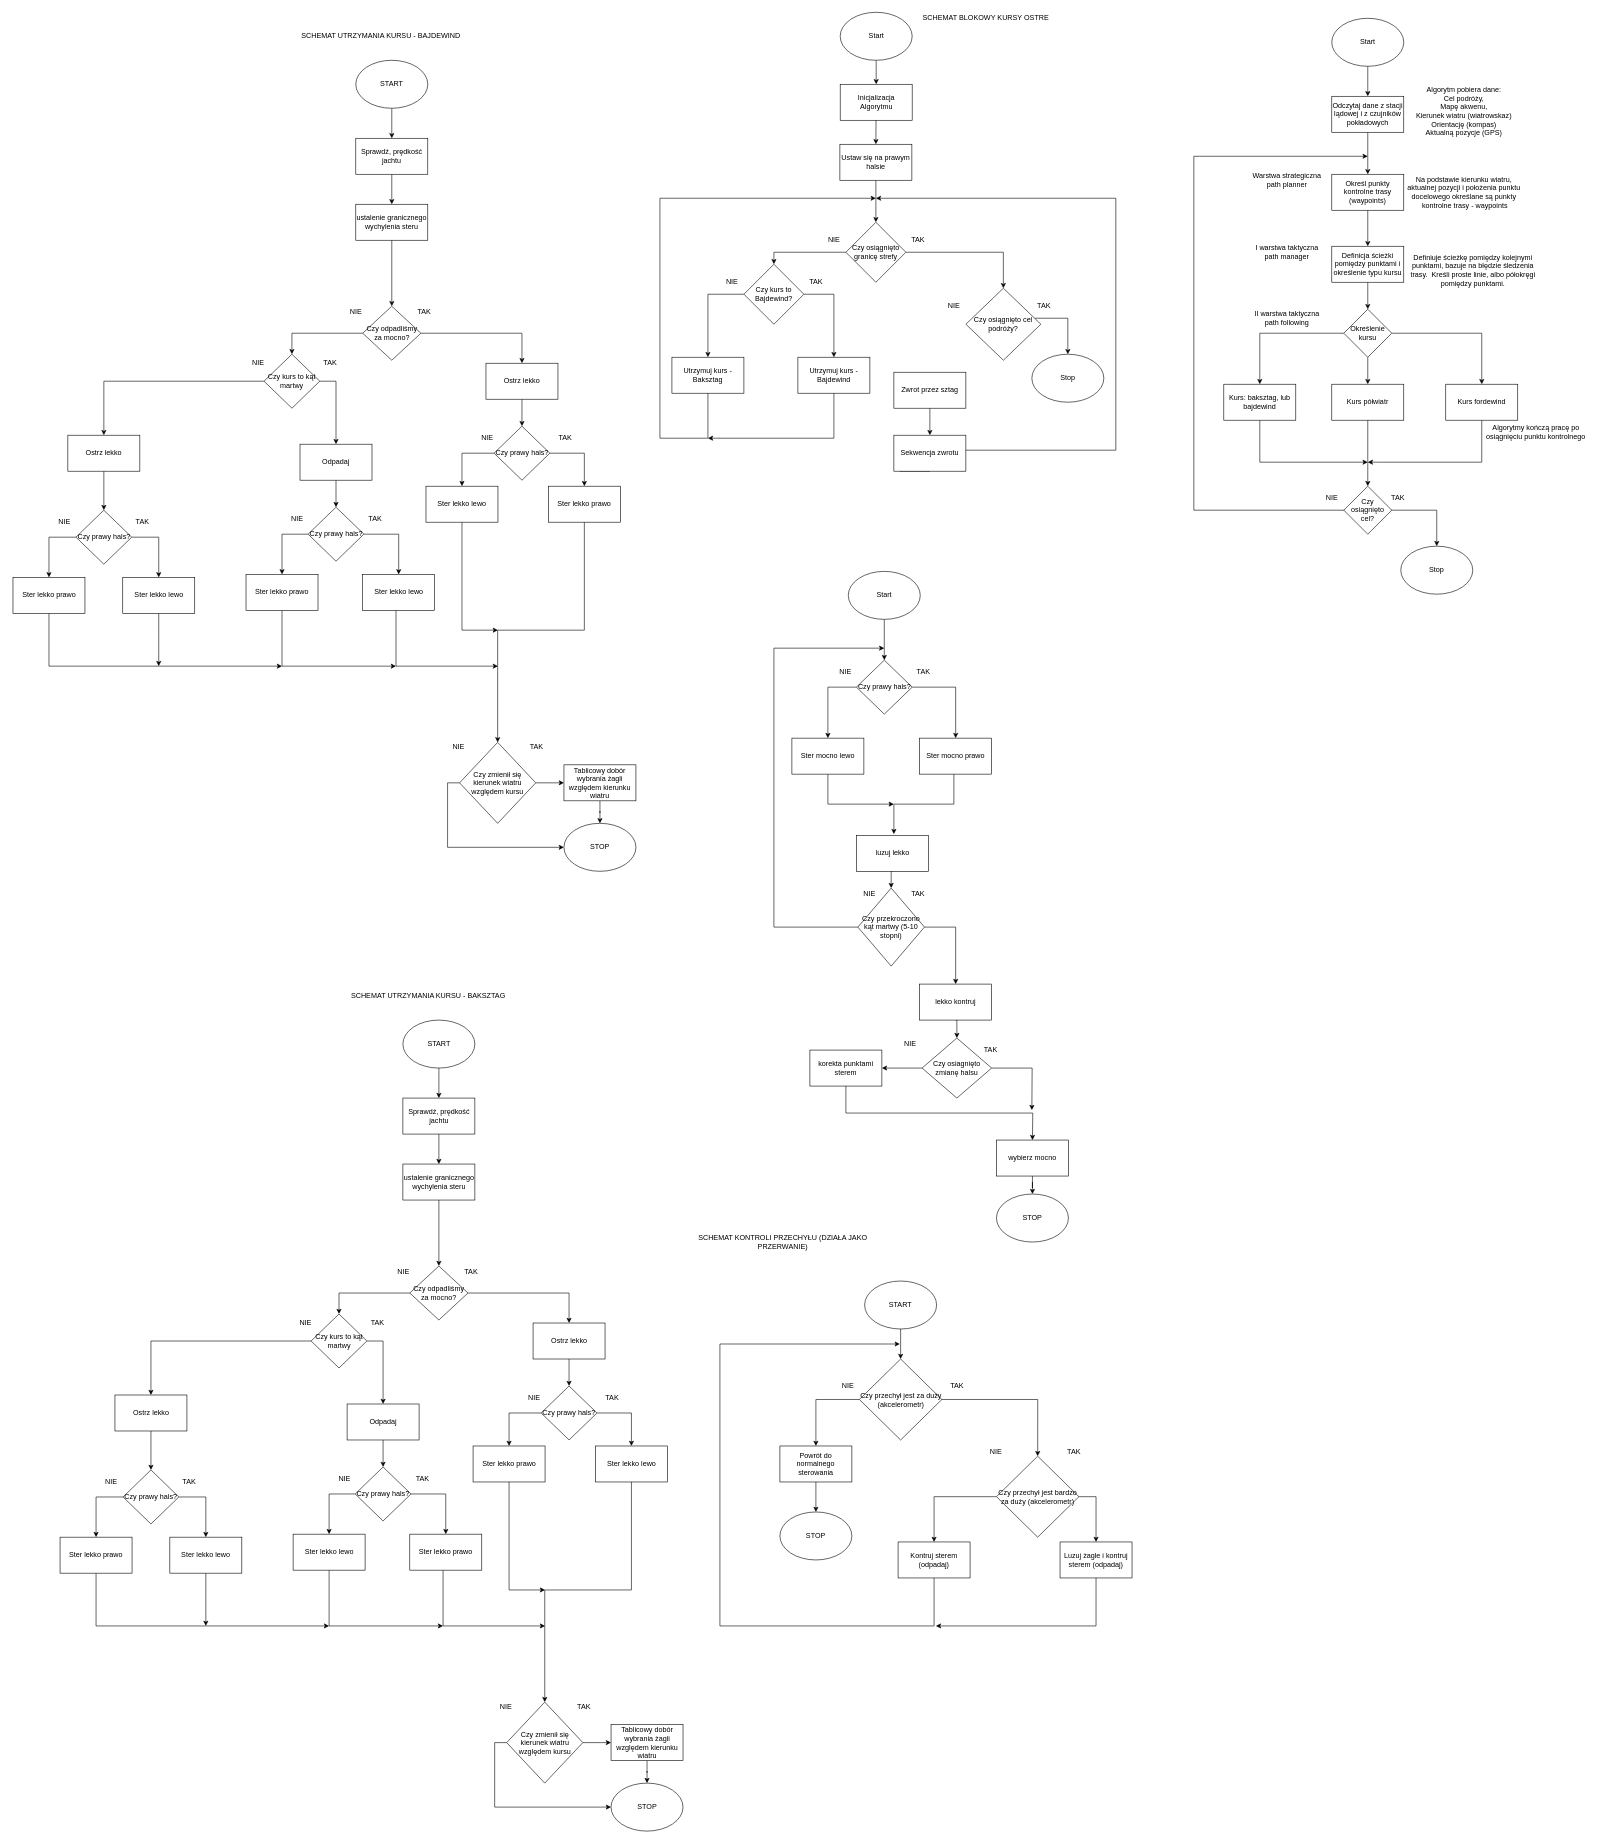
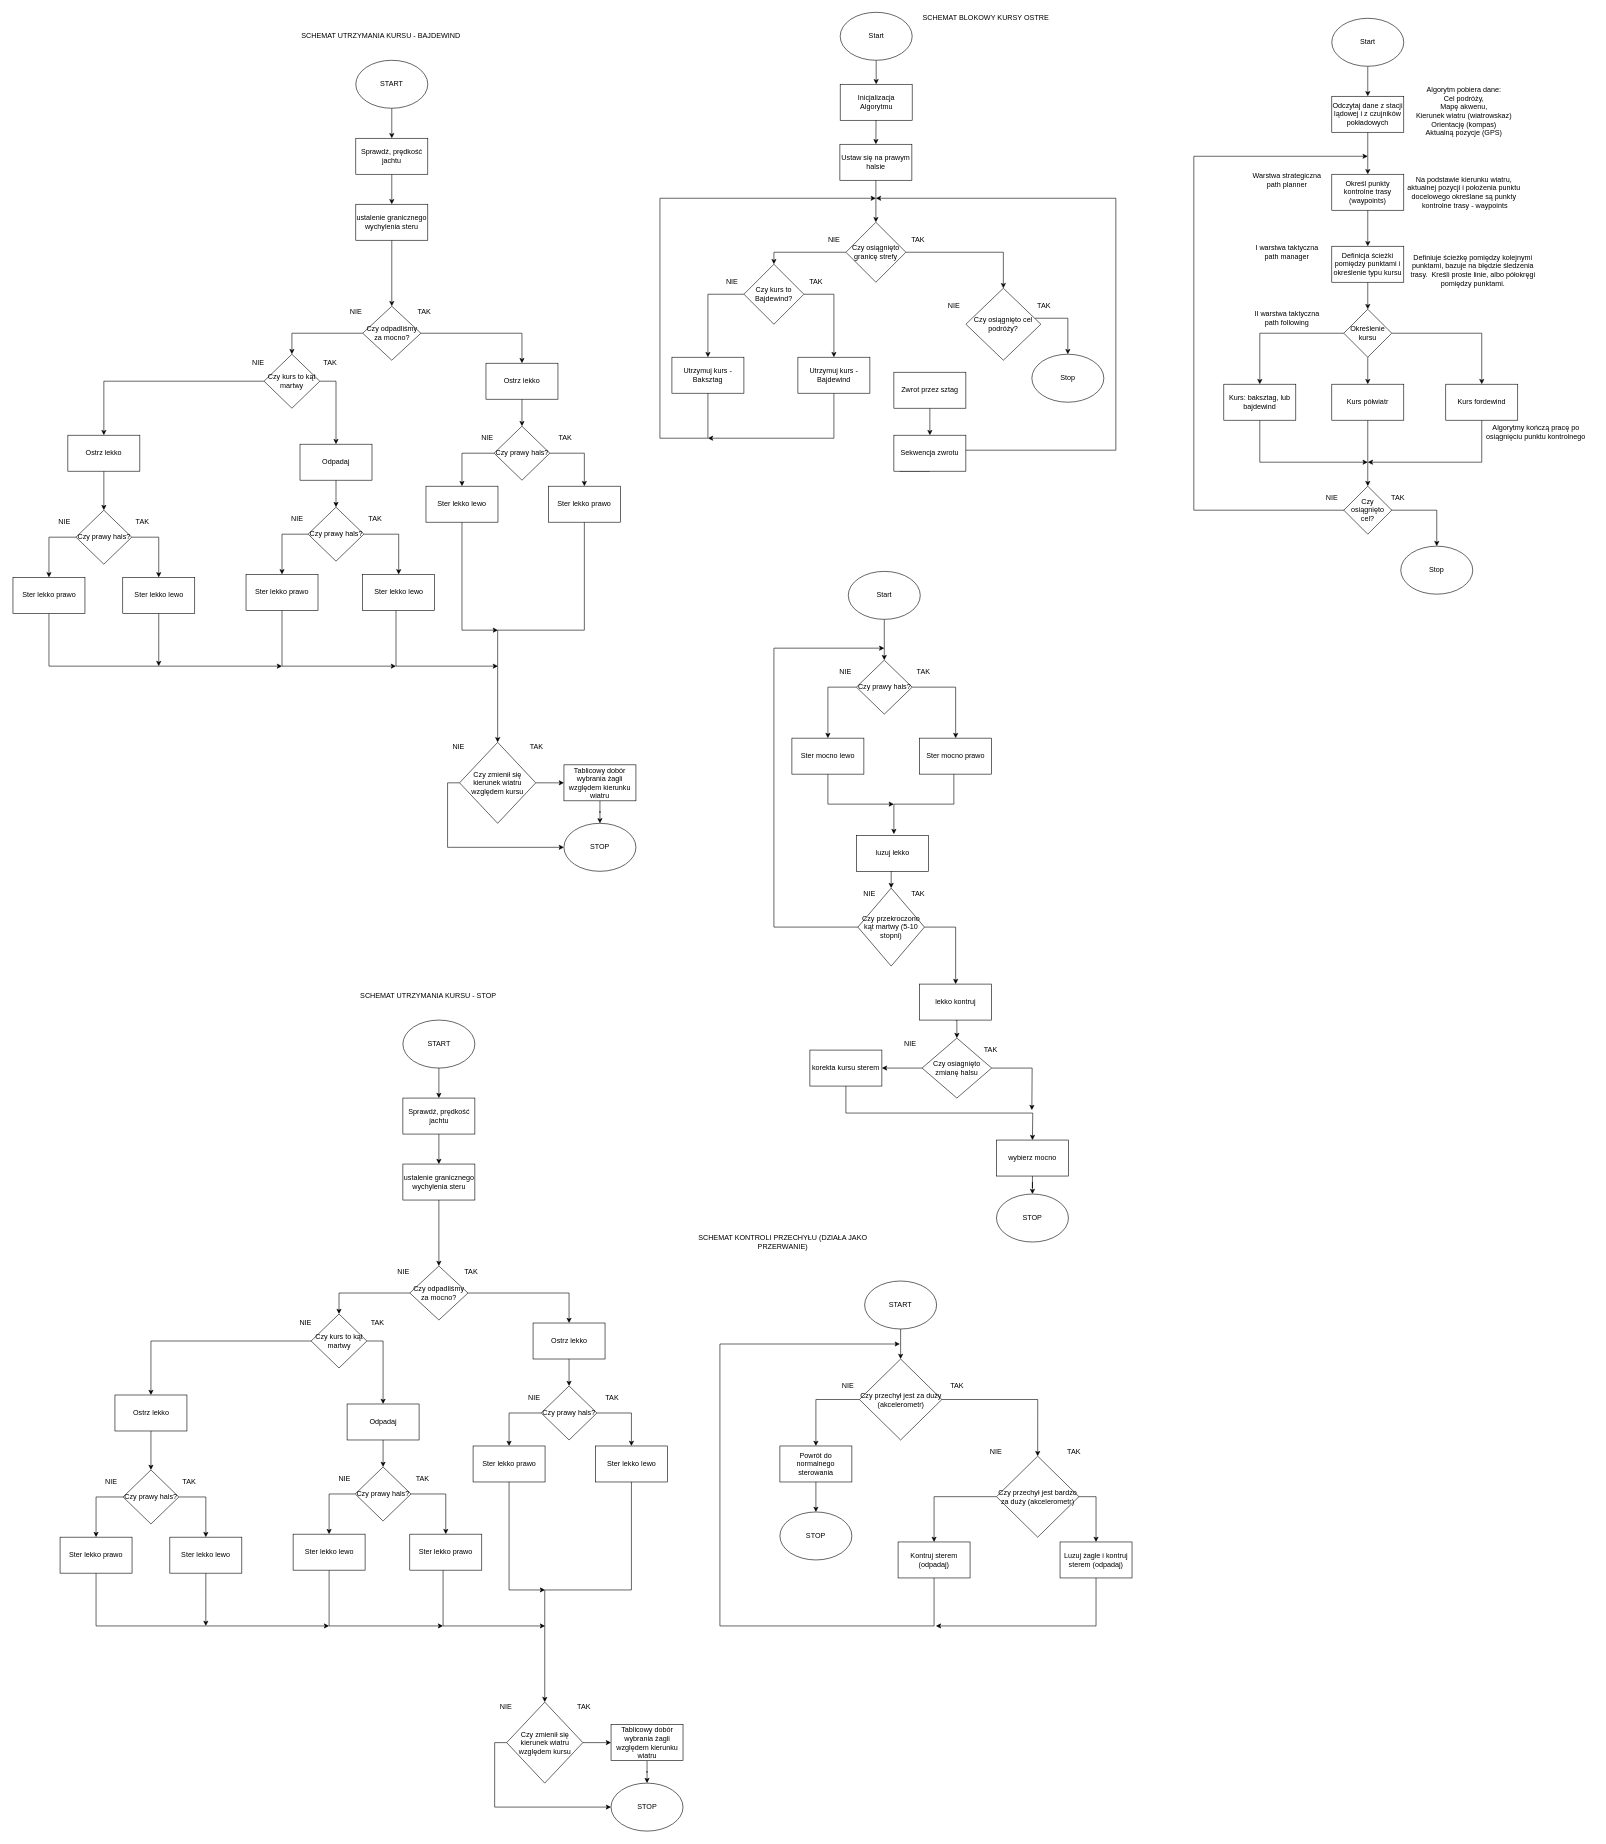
(428, 996) -> (428, 996)
(846, 1068) -> (846, 1068)
